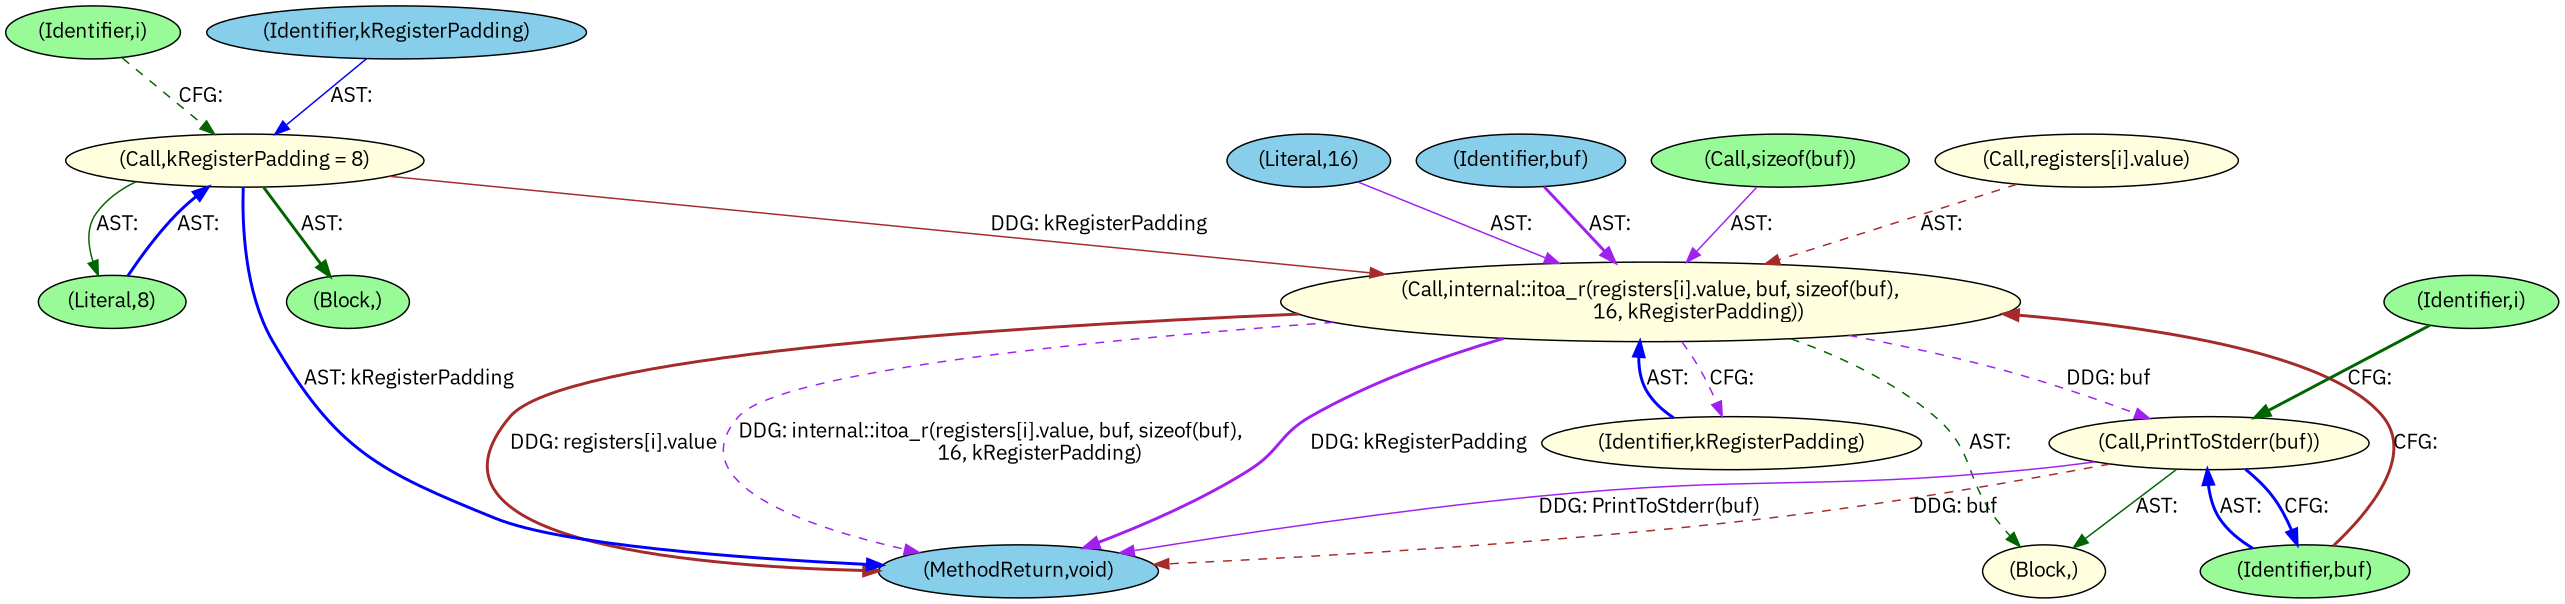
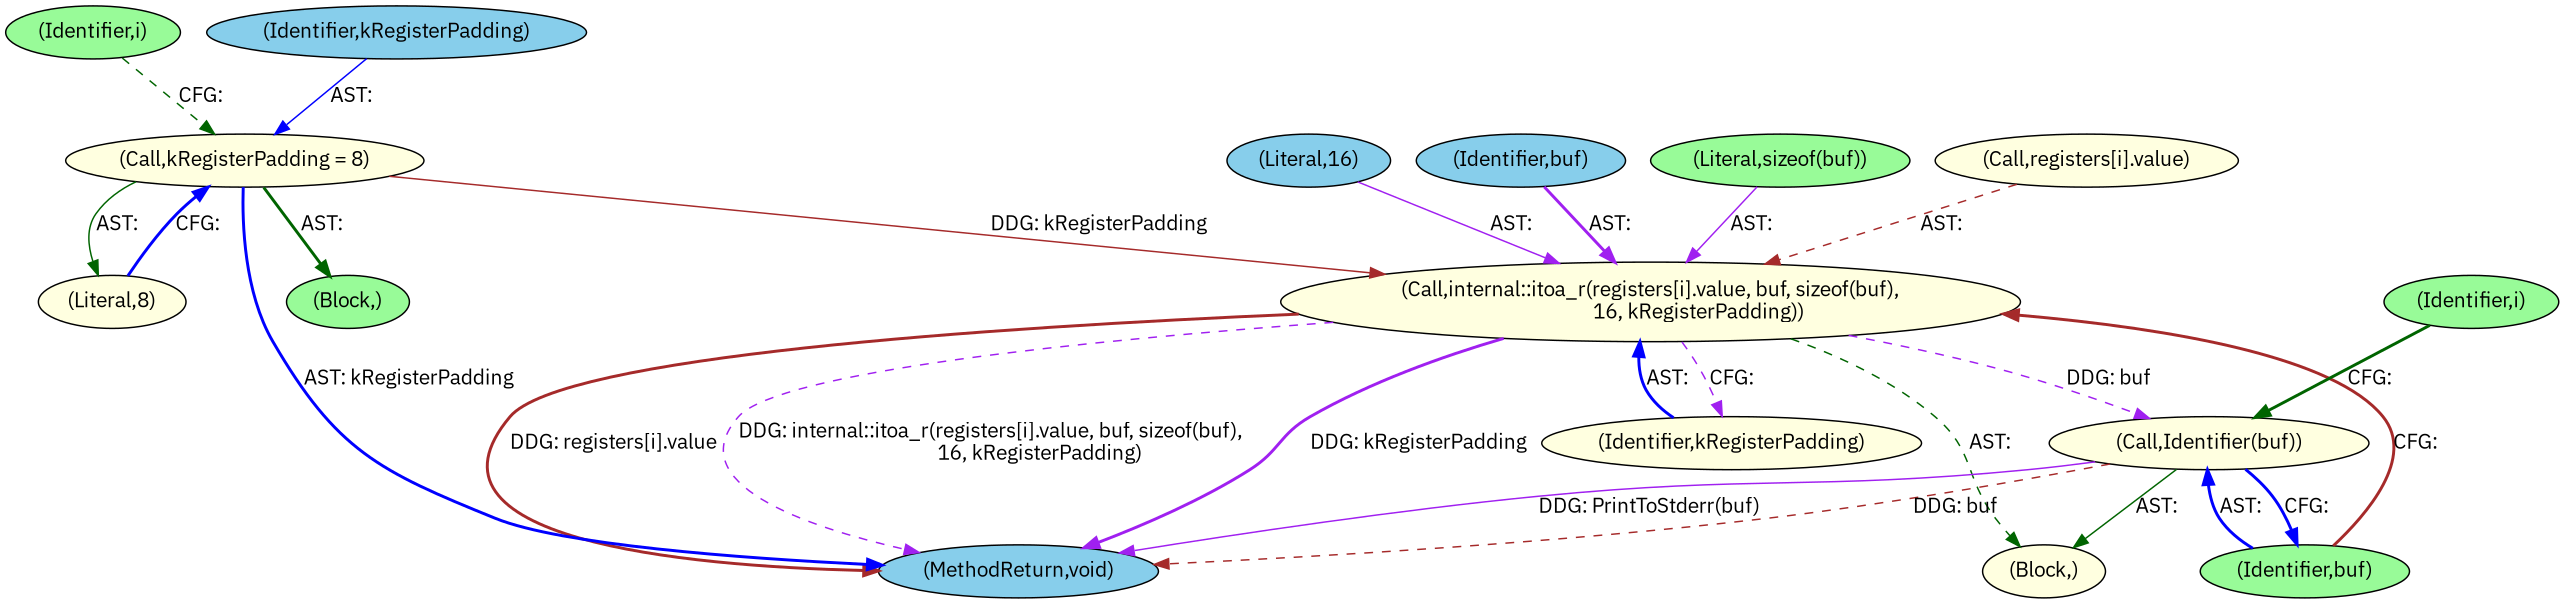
(1780, 161) -> (1780, 161)
(201, 225) -> (201, 225)
(112, 302) -> (112, 302)
(2209, 443) -> (2209, 443)
